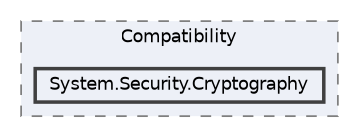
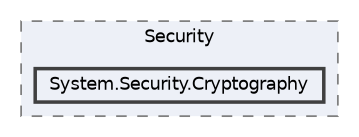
(179, 38) -> (179, 38)
